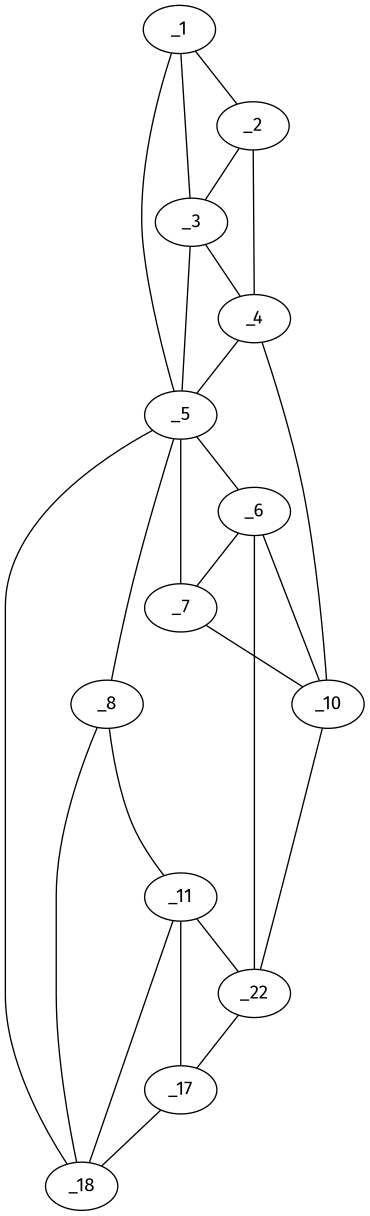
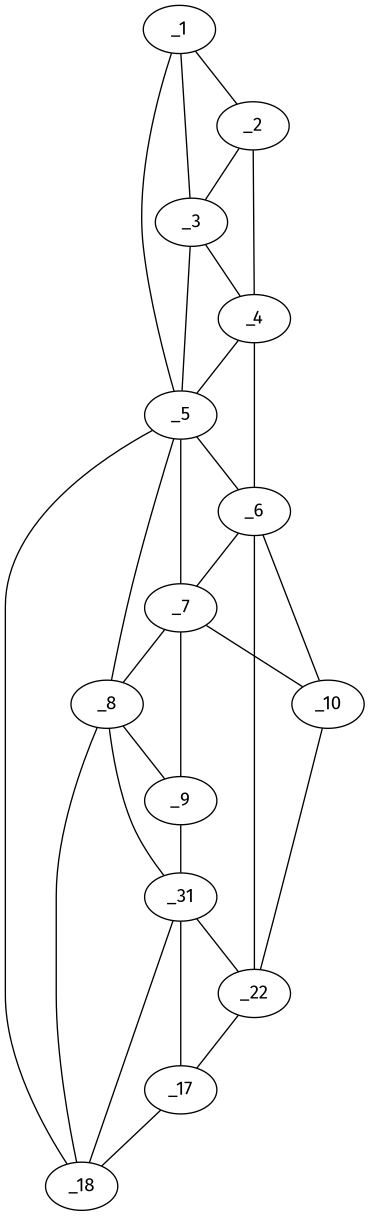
(307, 509) -> (254, 415)
none -> (144, 656)
none -> (181, 801)
(181, 897) -> (181, 897)
